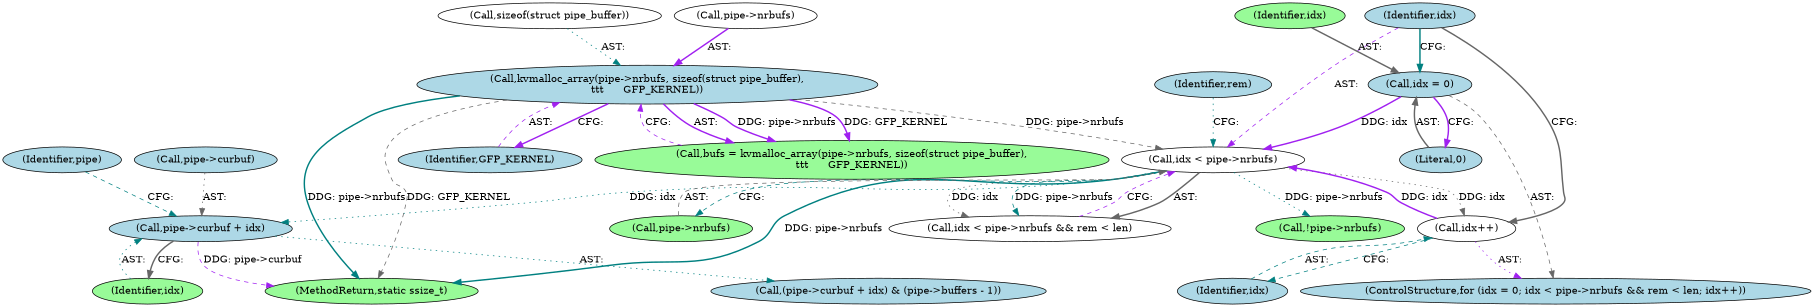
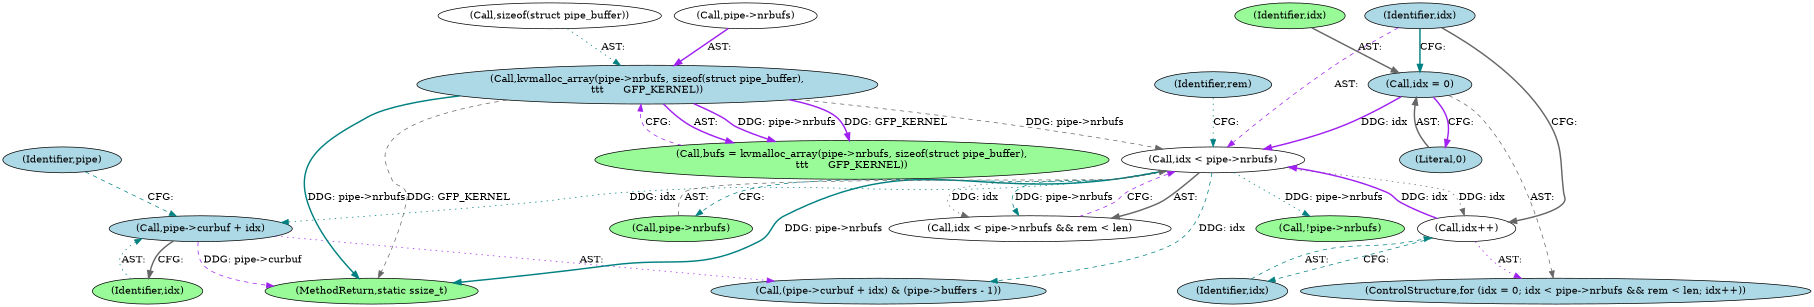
(206, 160) -> none
(490, 160) -> none
(521, 258) -> (521, 258)
none -> (1128, 260)
